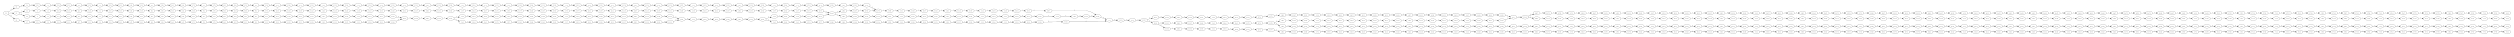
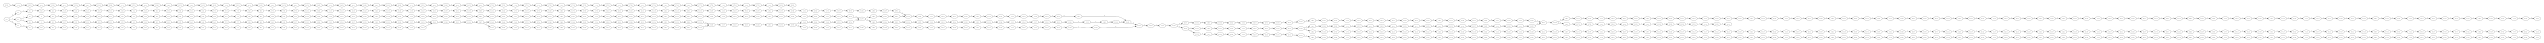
(1710, 19) -> none
